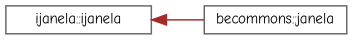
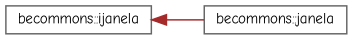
(79, 20) -> (79, 20)
